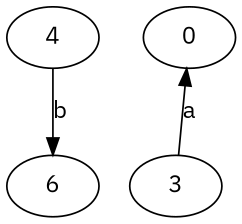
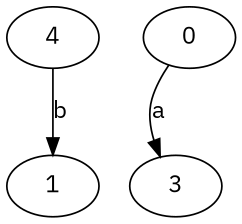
(182, 120) -> (151, 101)
(53, 186) -> (53, 186)
